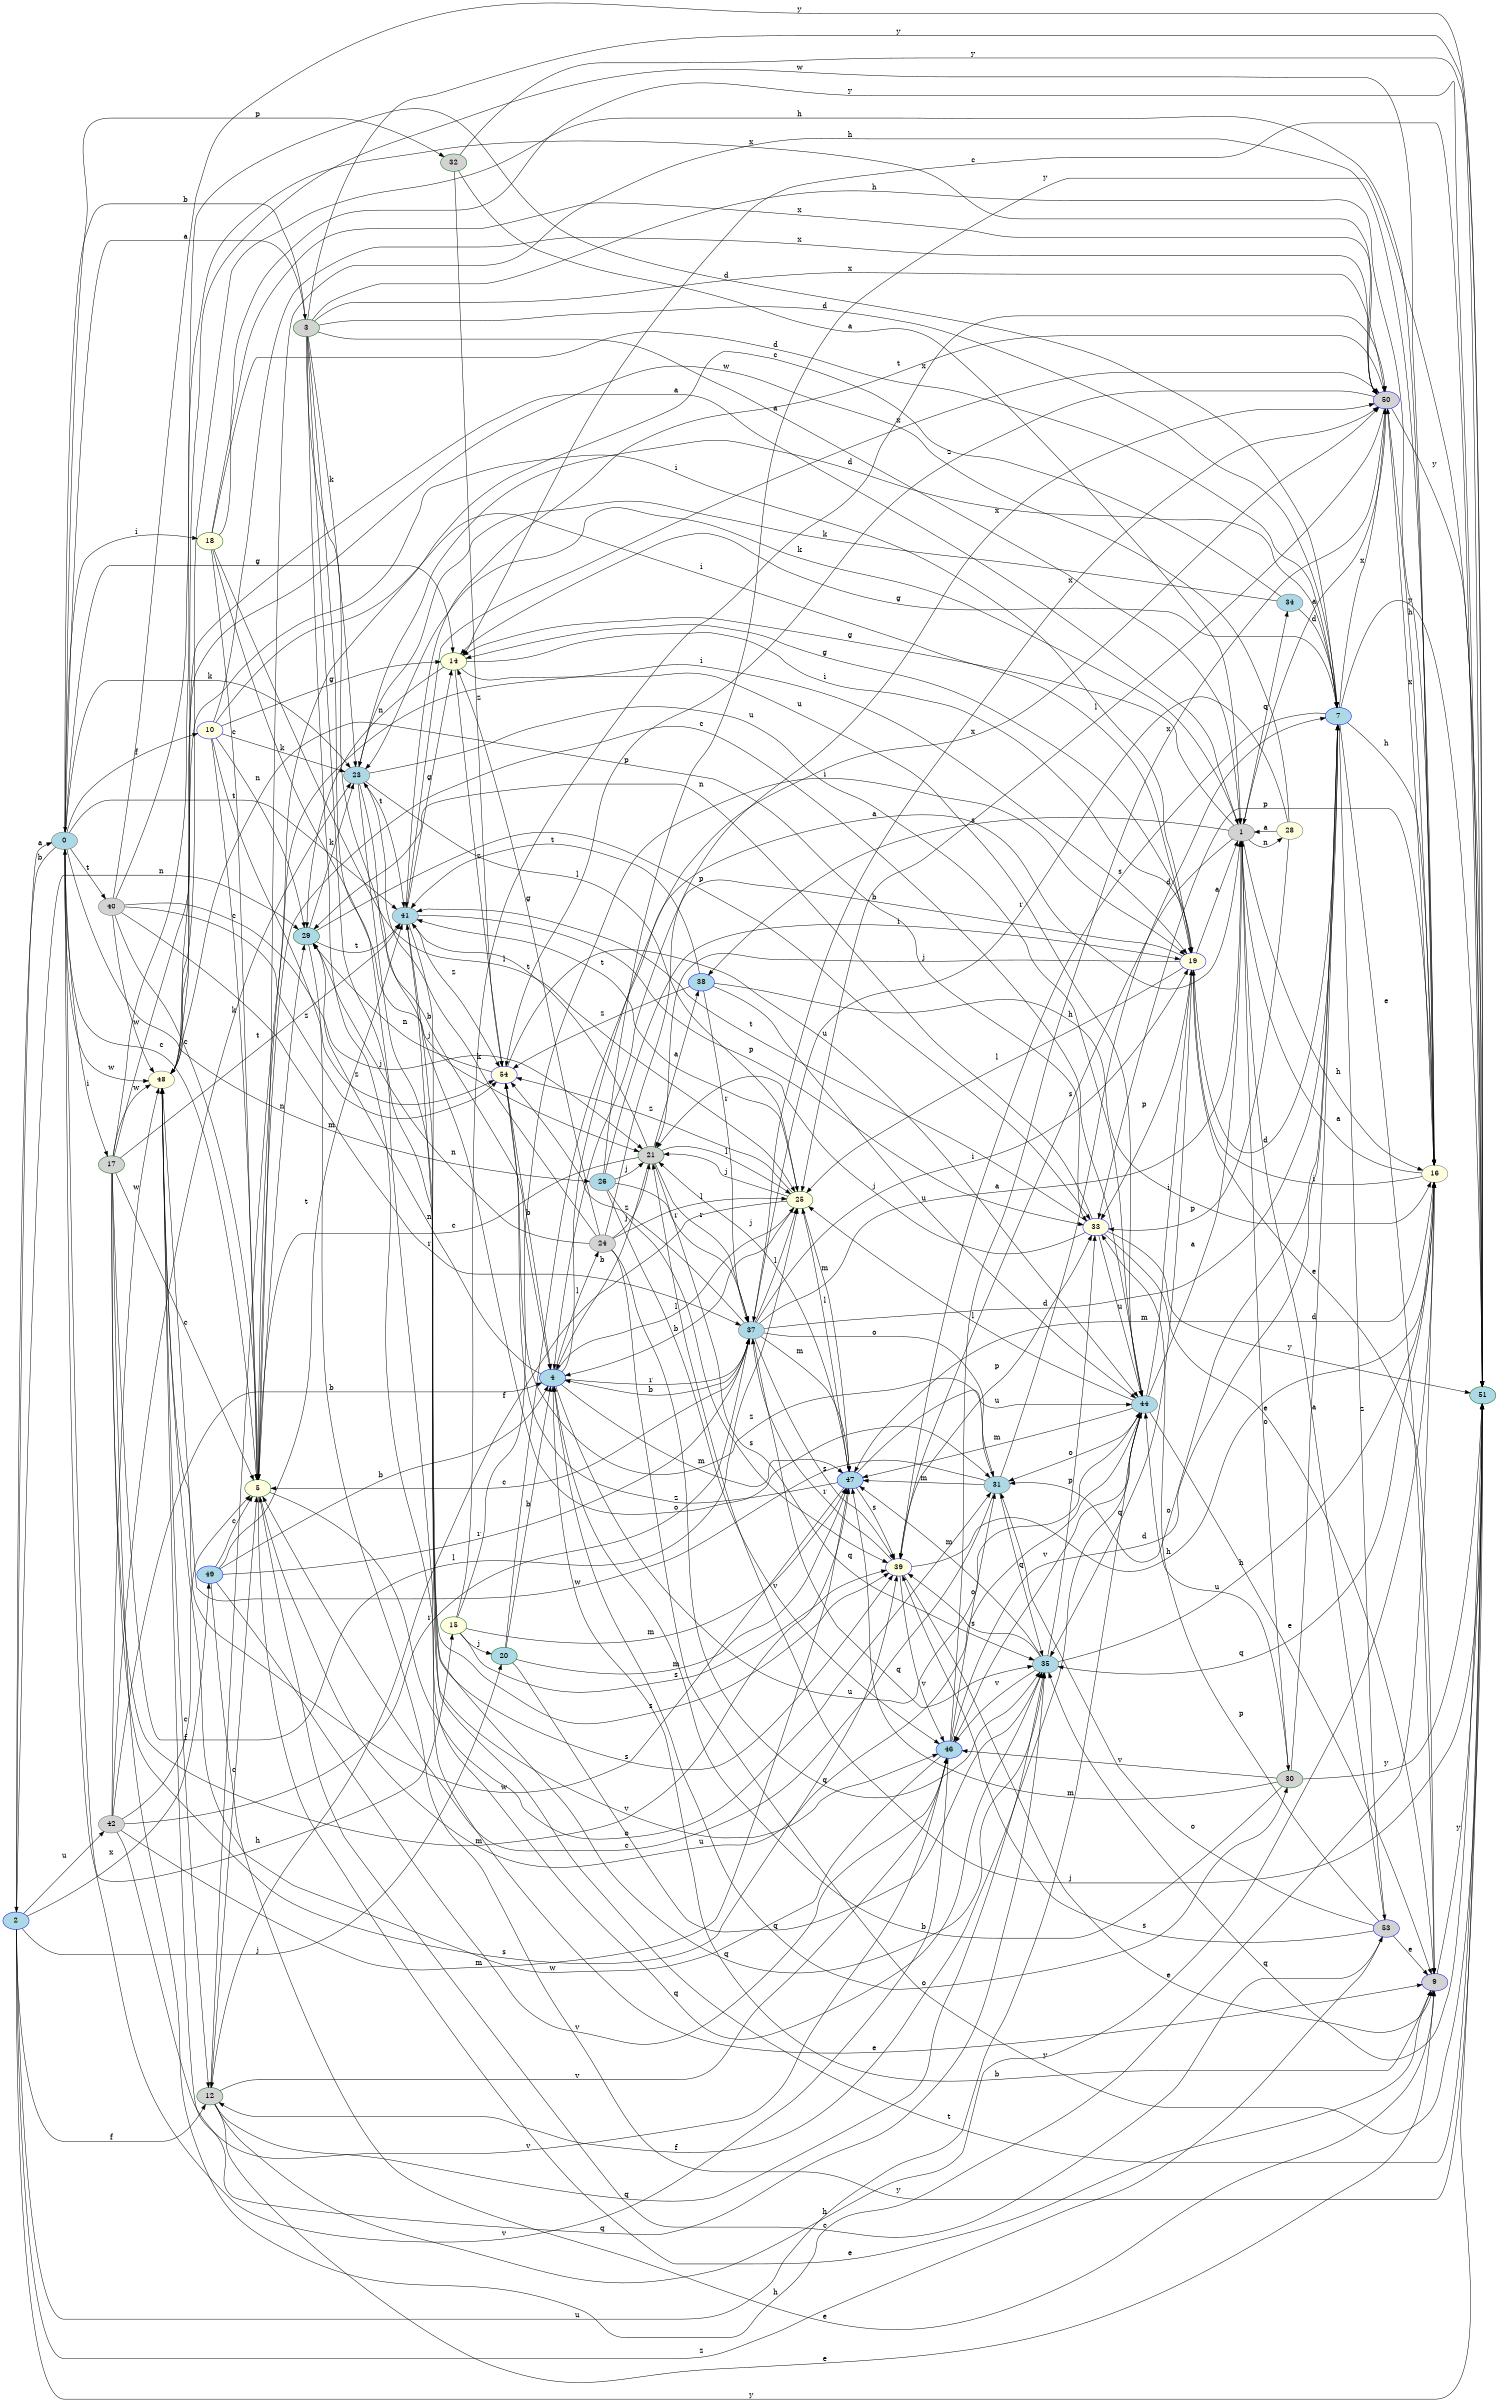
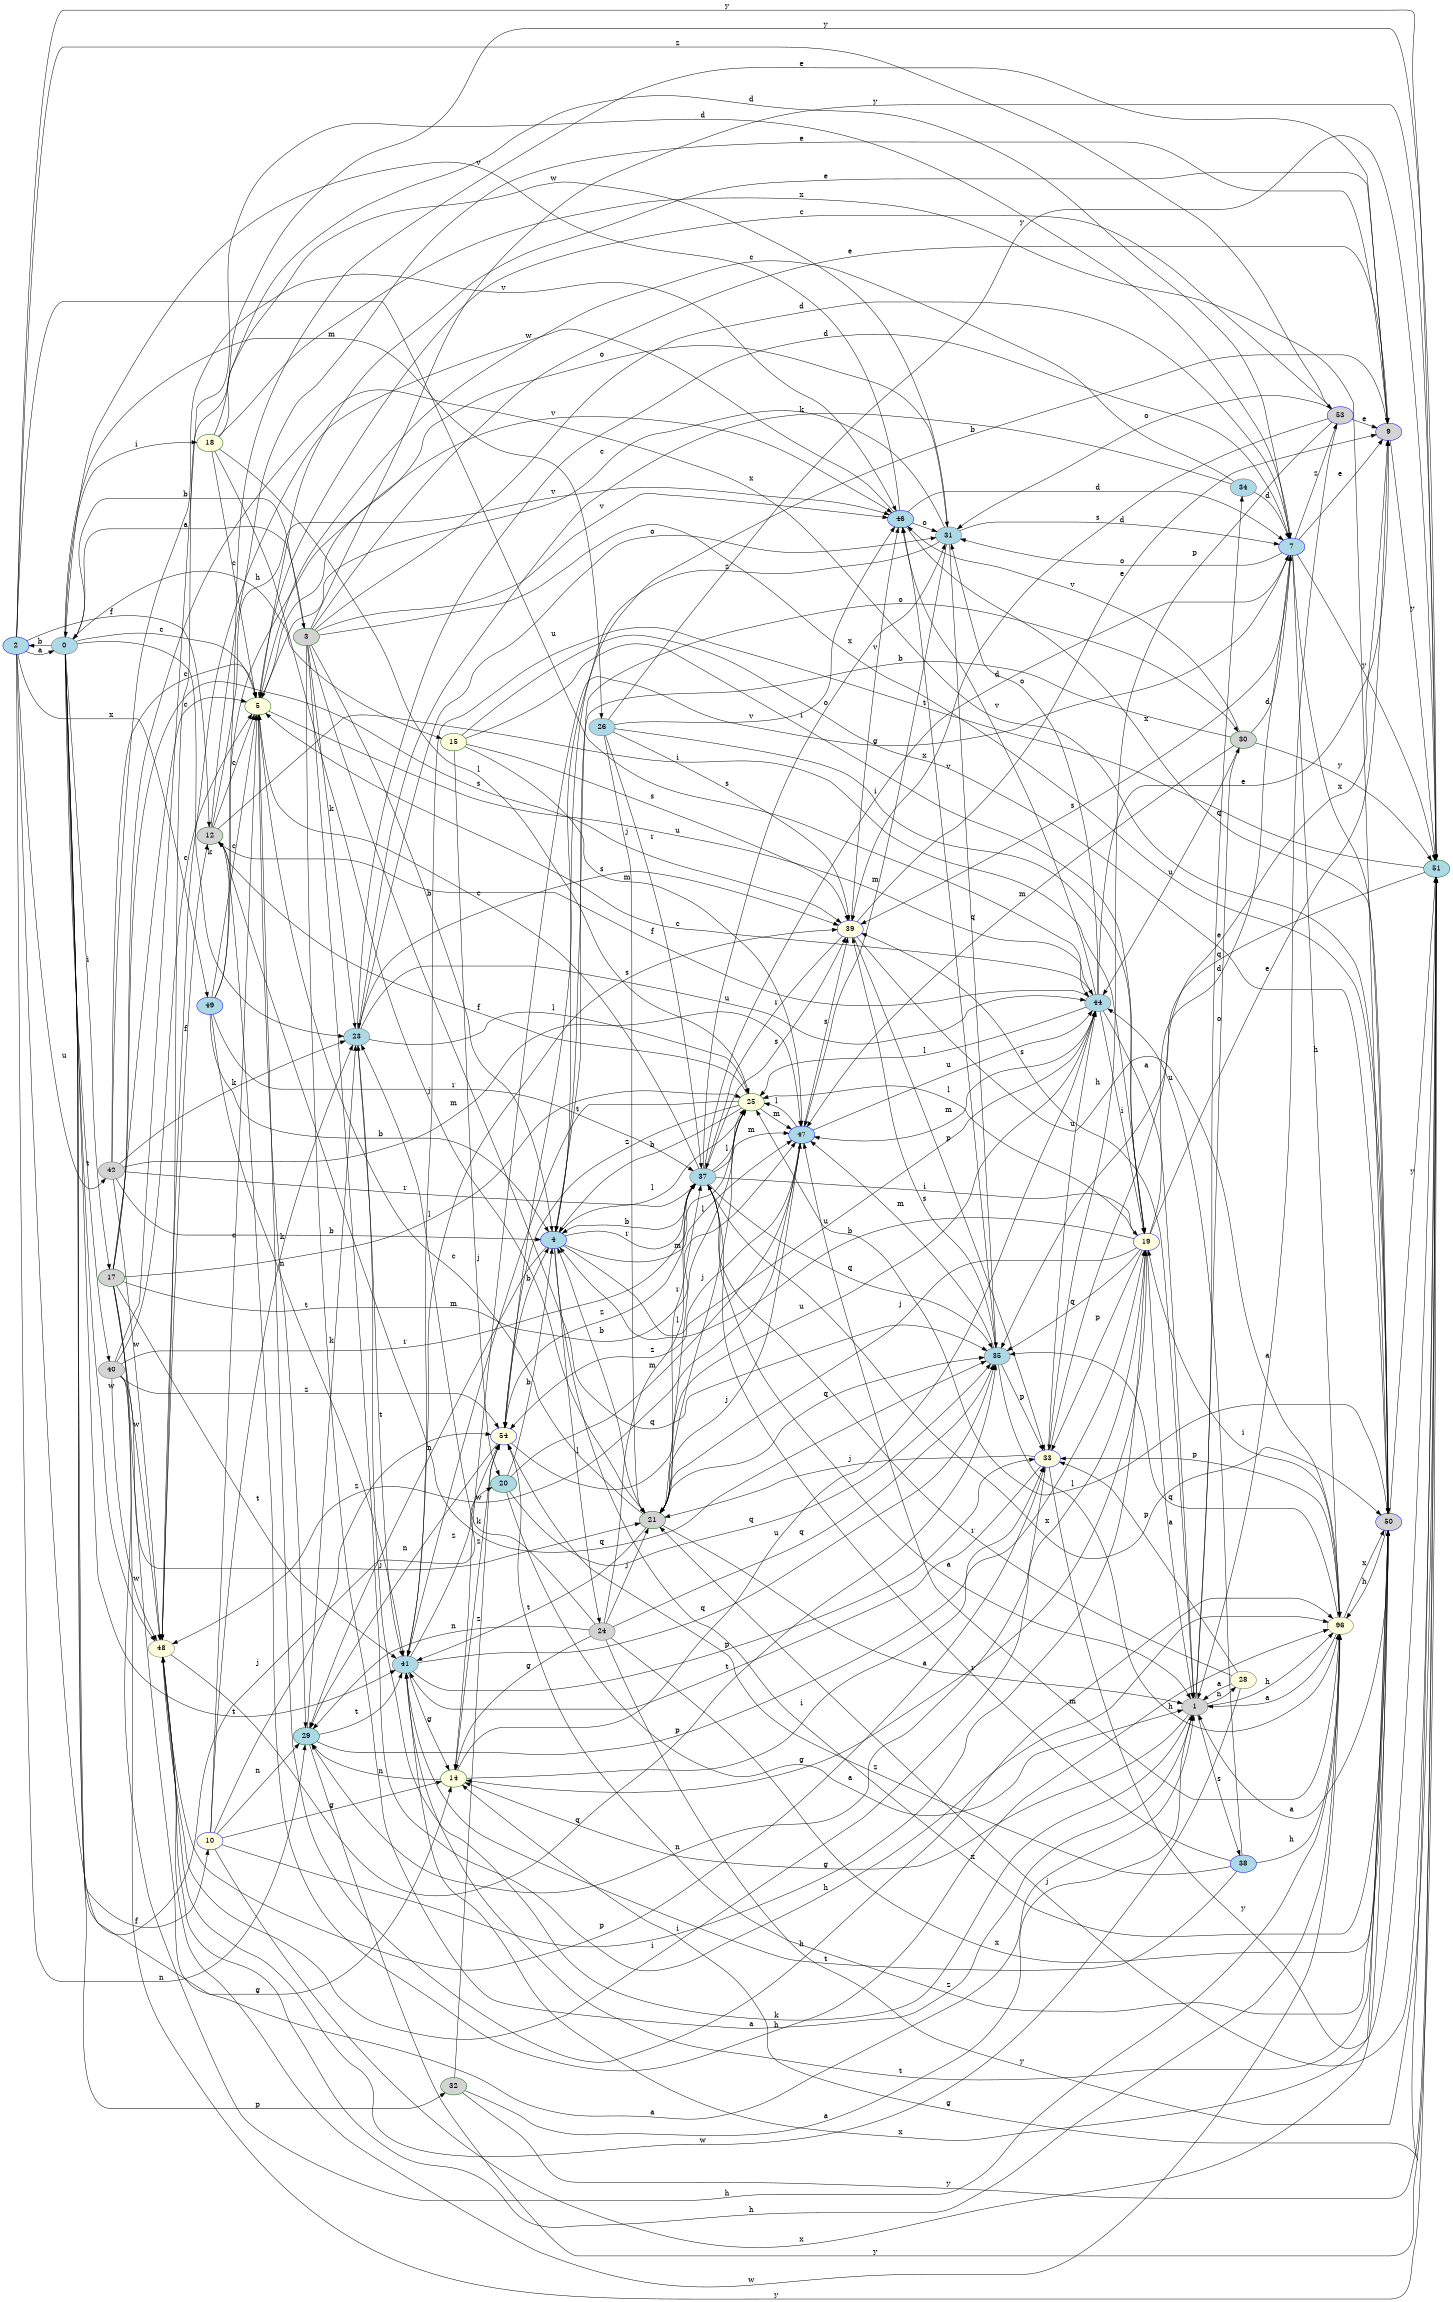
(973, 160) -> (949, 2103)
(675, 1071) -> (904, 1661)
(1435, 1174) -> (1340, 1626)
